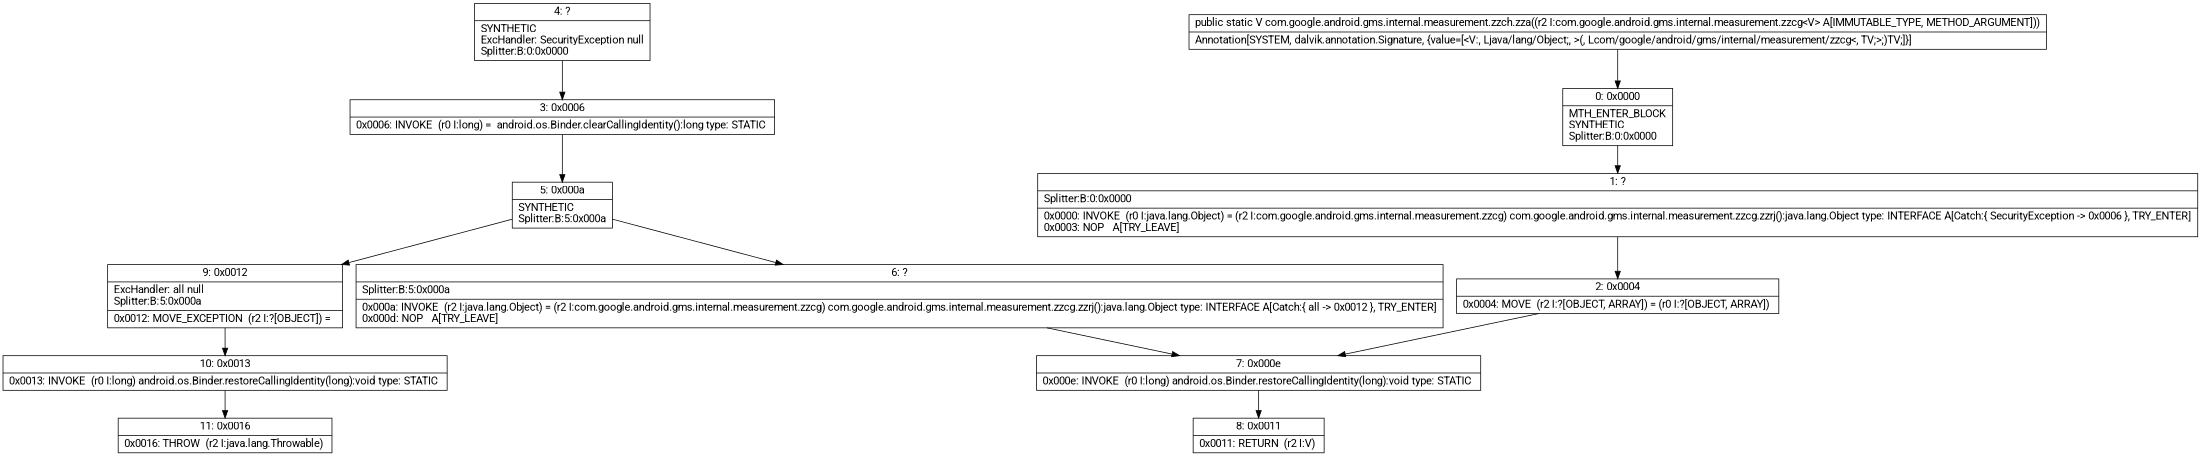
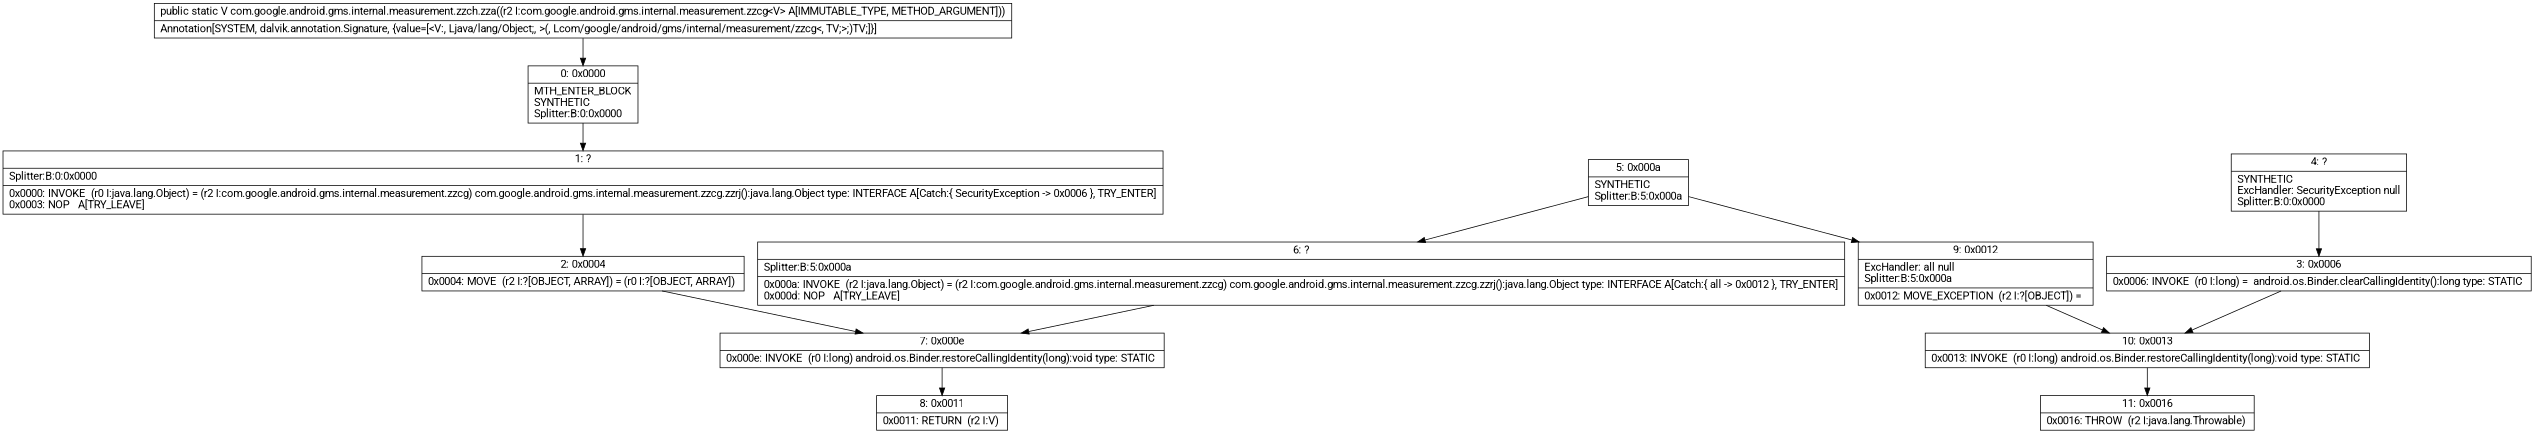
(562, 155) -> (2237, 310)
